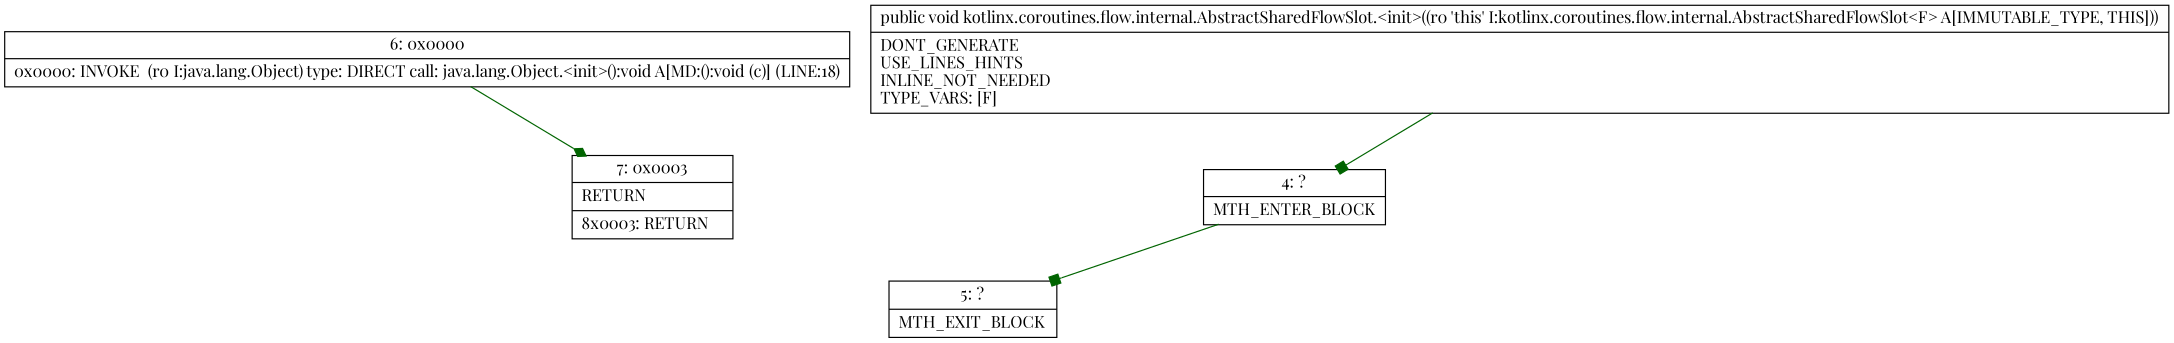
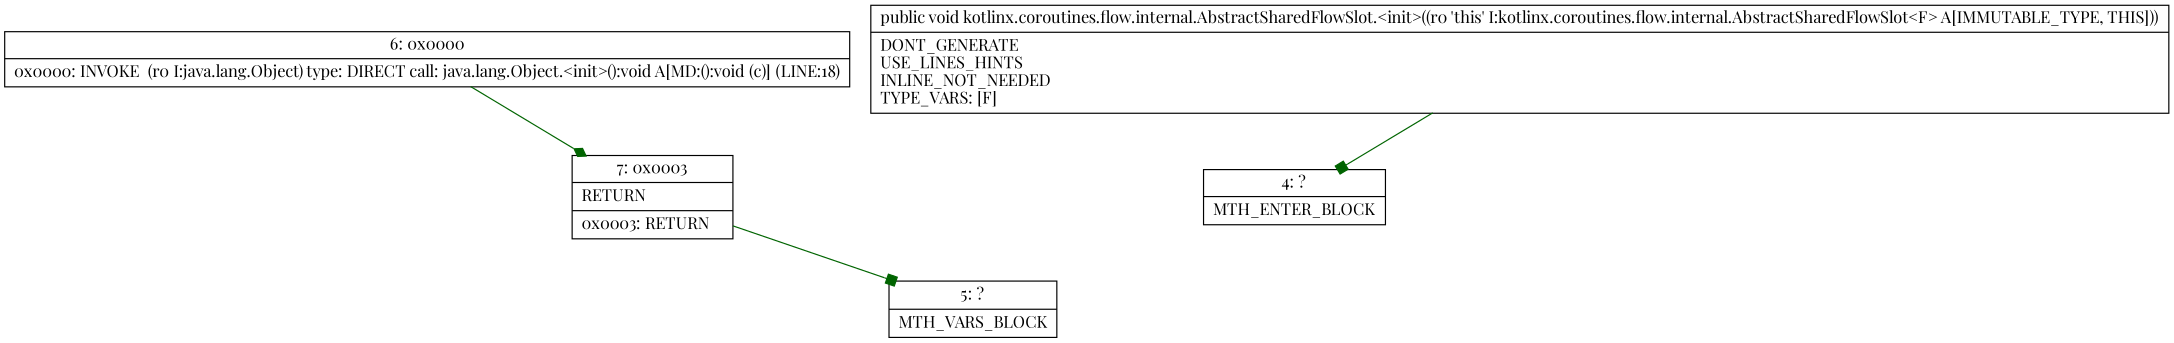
(652, 224) -> (653, 224)
(1140, 251) -> (809, 252)
(972, 323) -> (973, 323)
